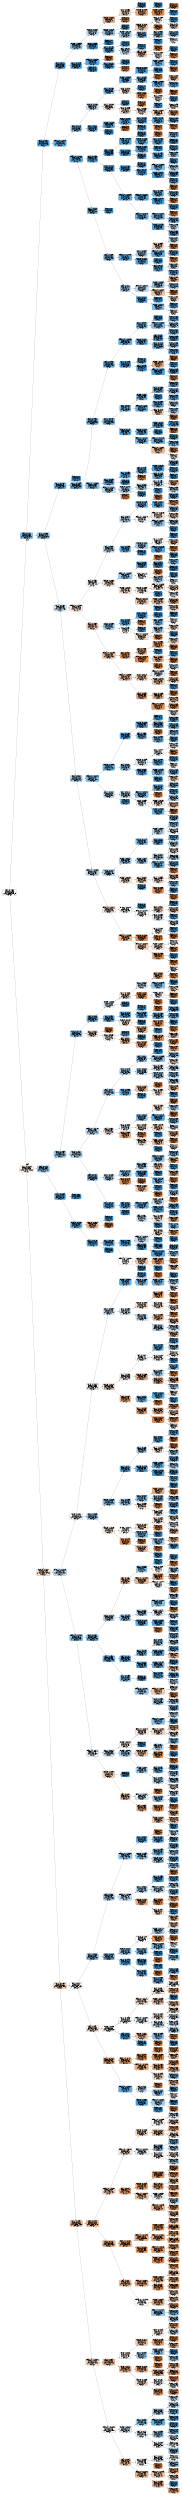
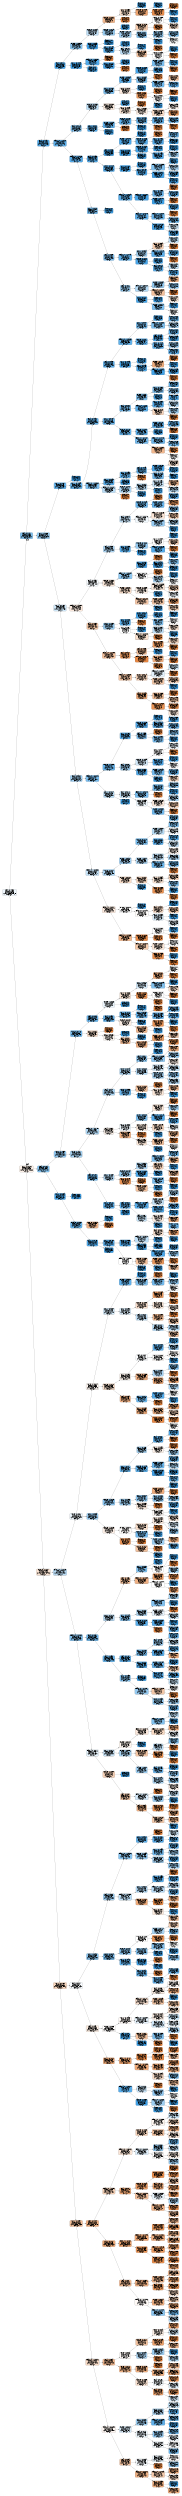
(174, 398) -> (174, 398)
(174, 463) -> (174, 463)
(174, 1531) -> (174, 1531)
